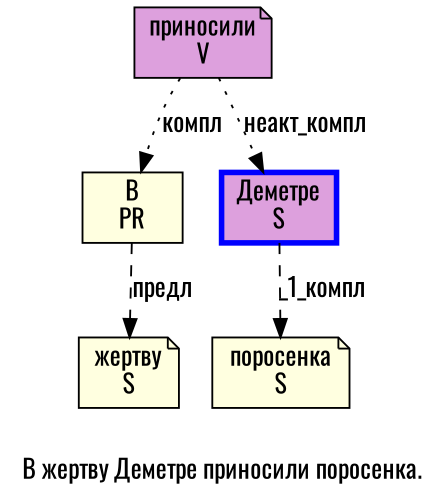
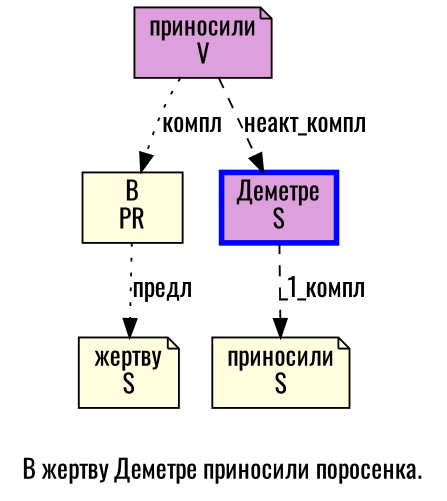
(237, 117) -> (237, 117)
(131, 281) -> (131, 281)
(281, 373) -> (281, 373)
